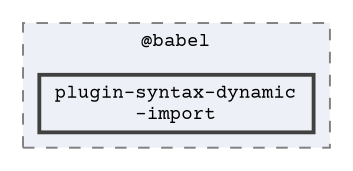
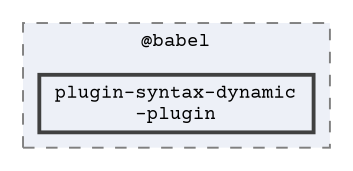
(176, 104) -> (176, 104)
